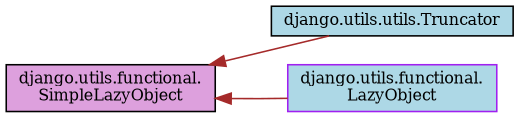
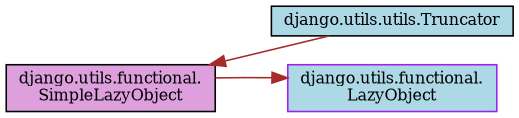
(259, 99) -> (244, 78)
